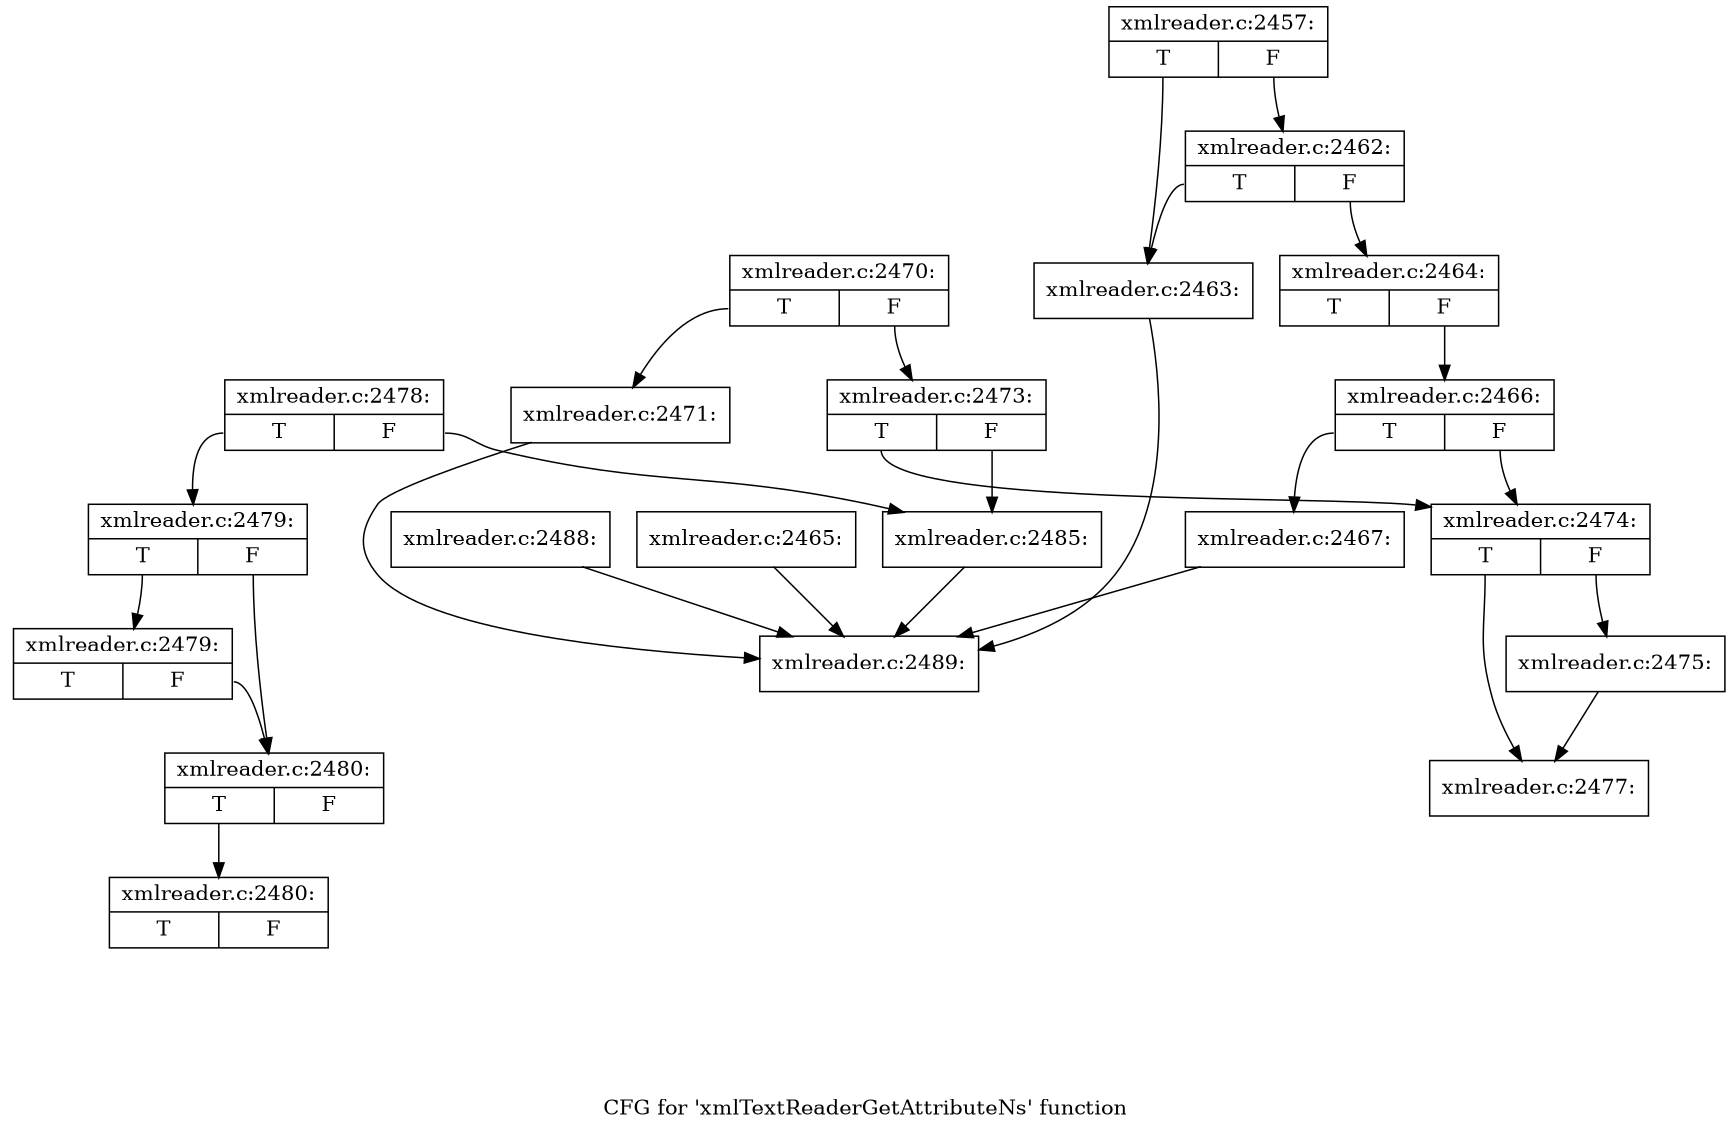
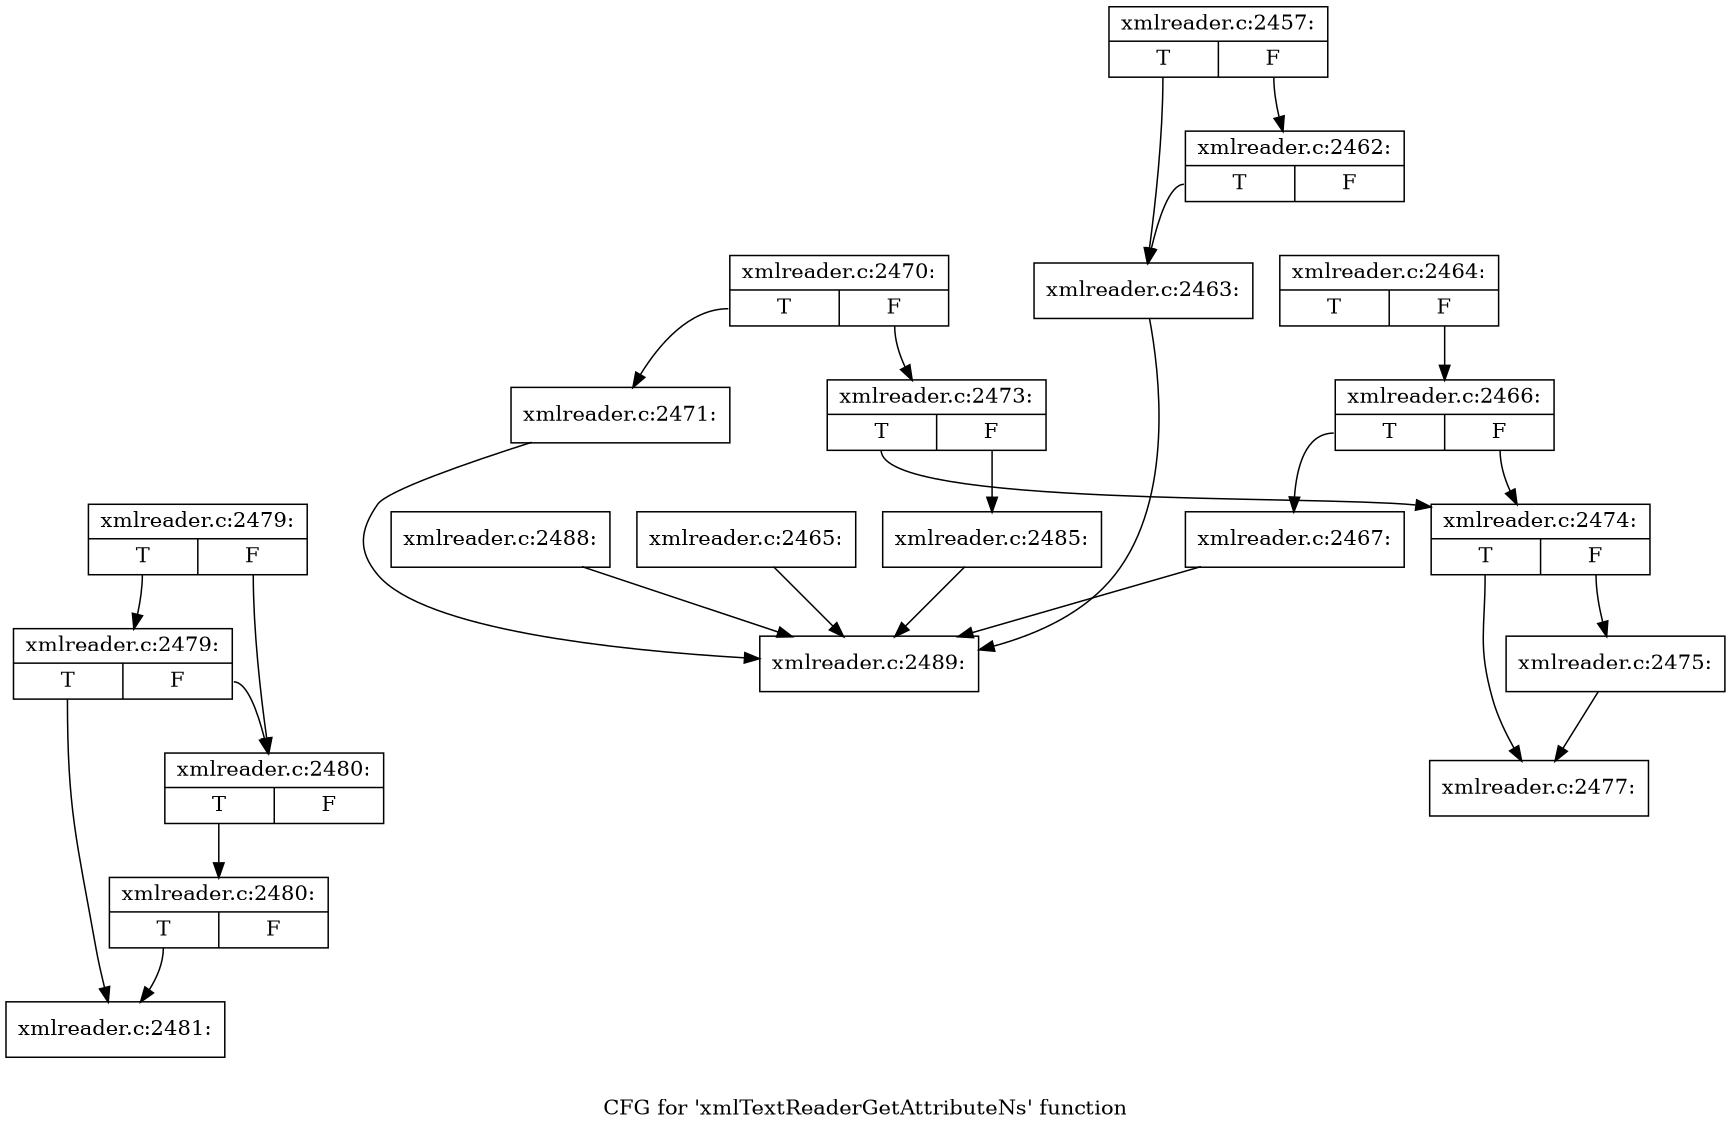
(1353, 222) -> none
(334, 415) -> none
none -> (115, 1030)
